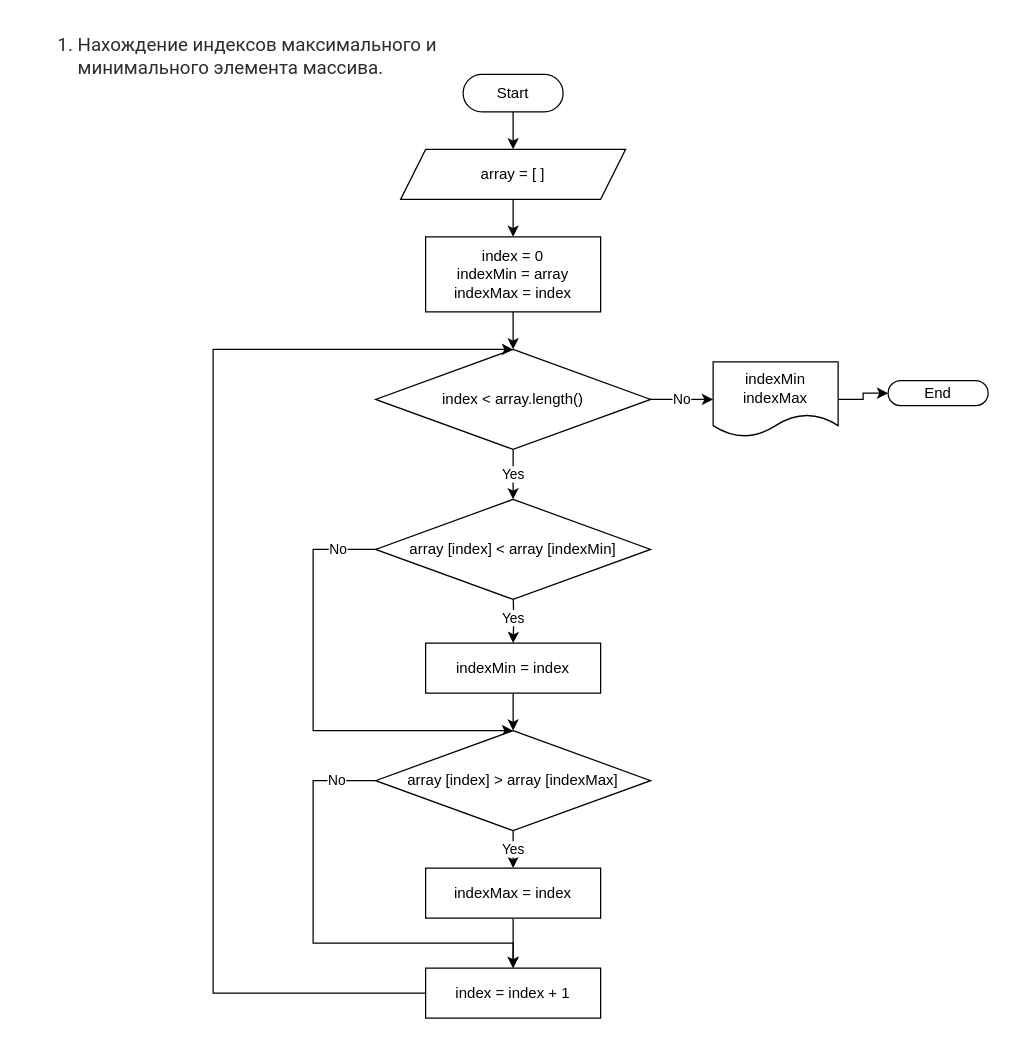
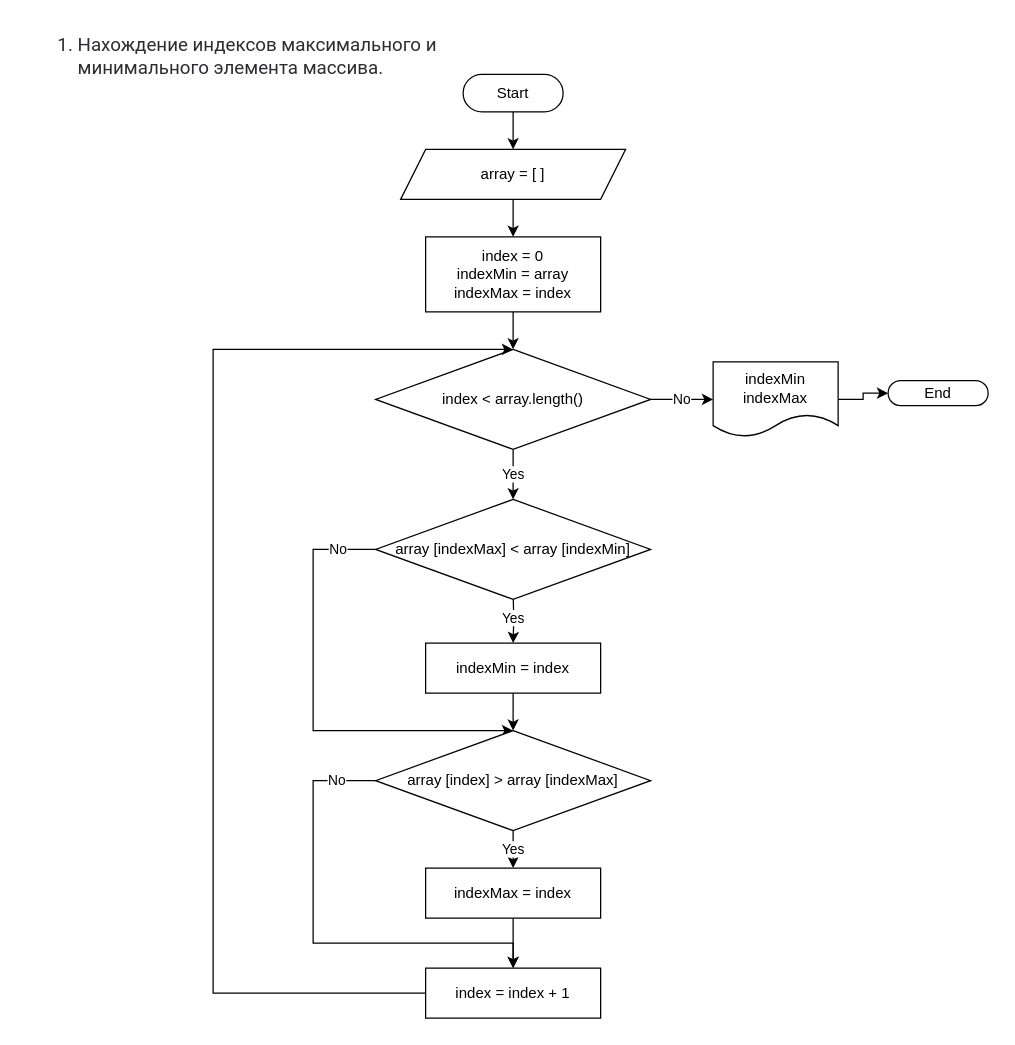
(513, 549) -> (513, 549)
